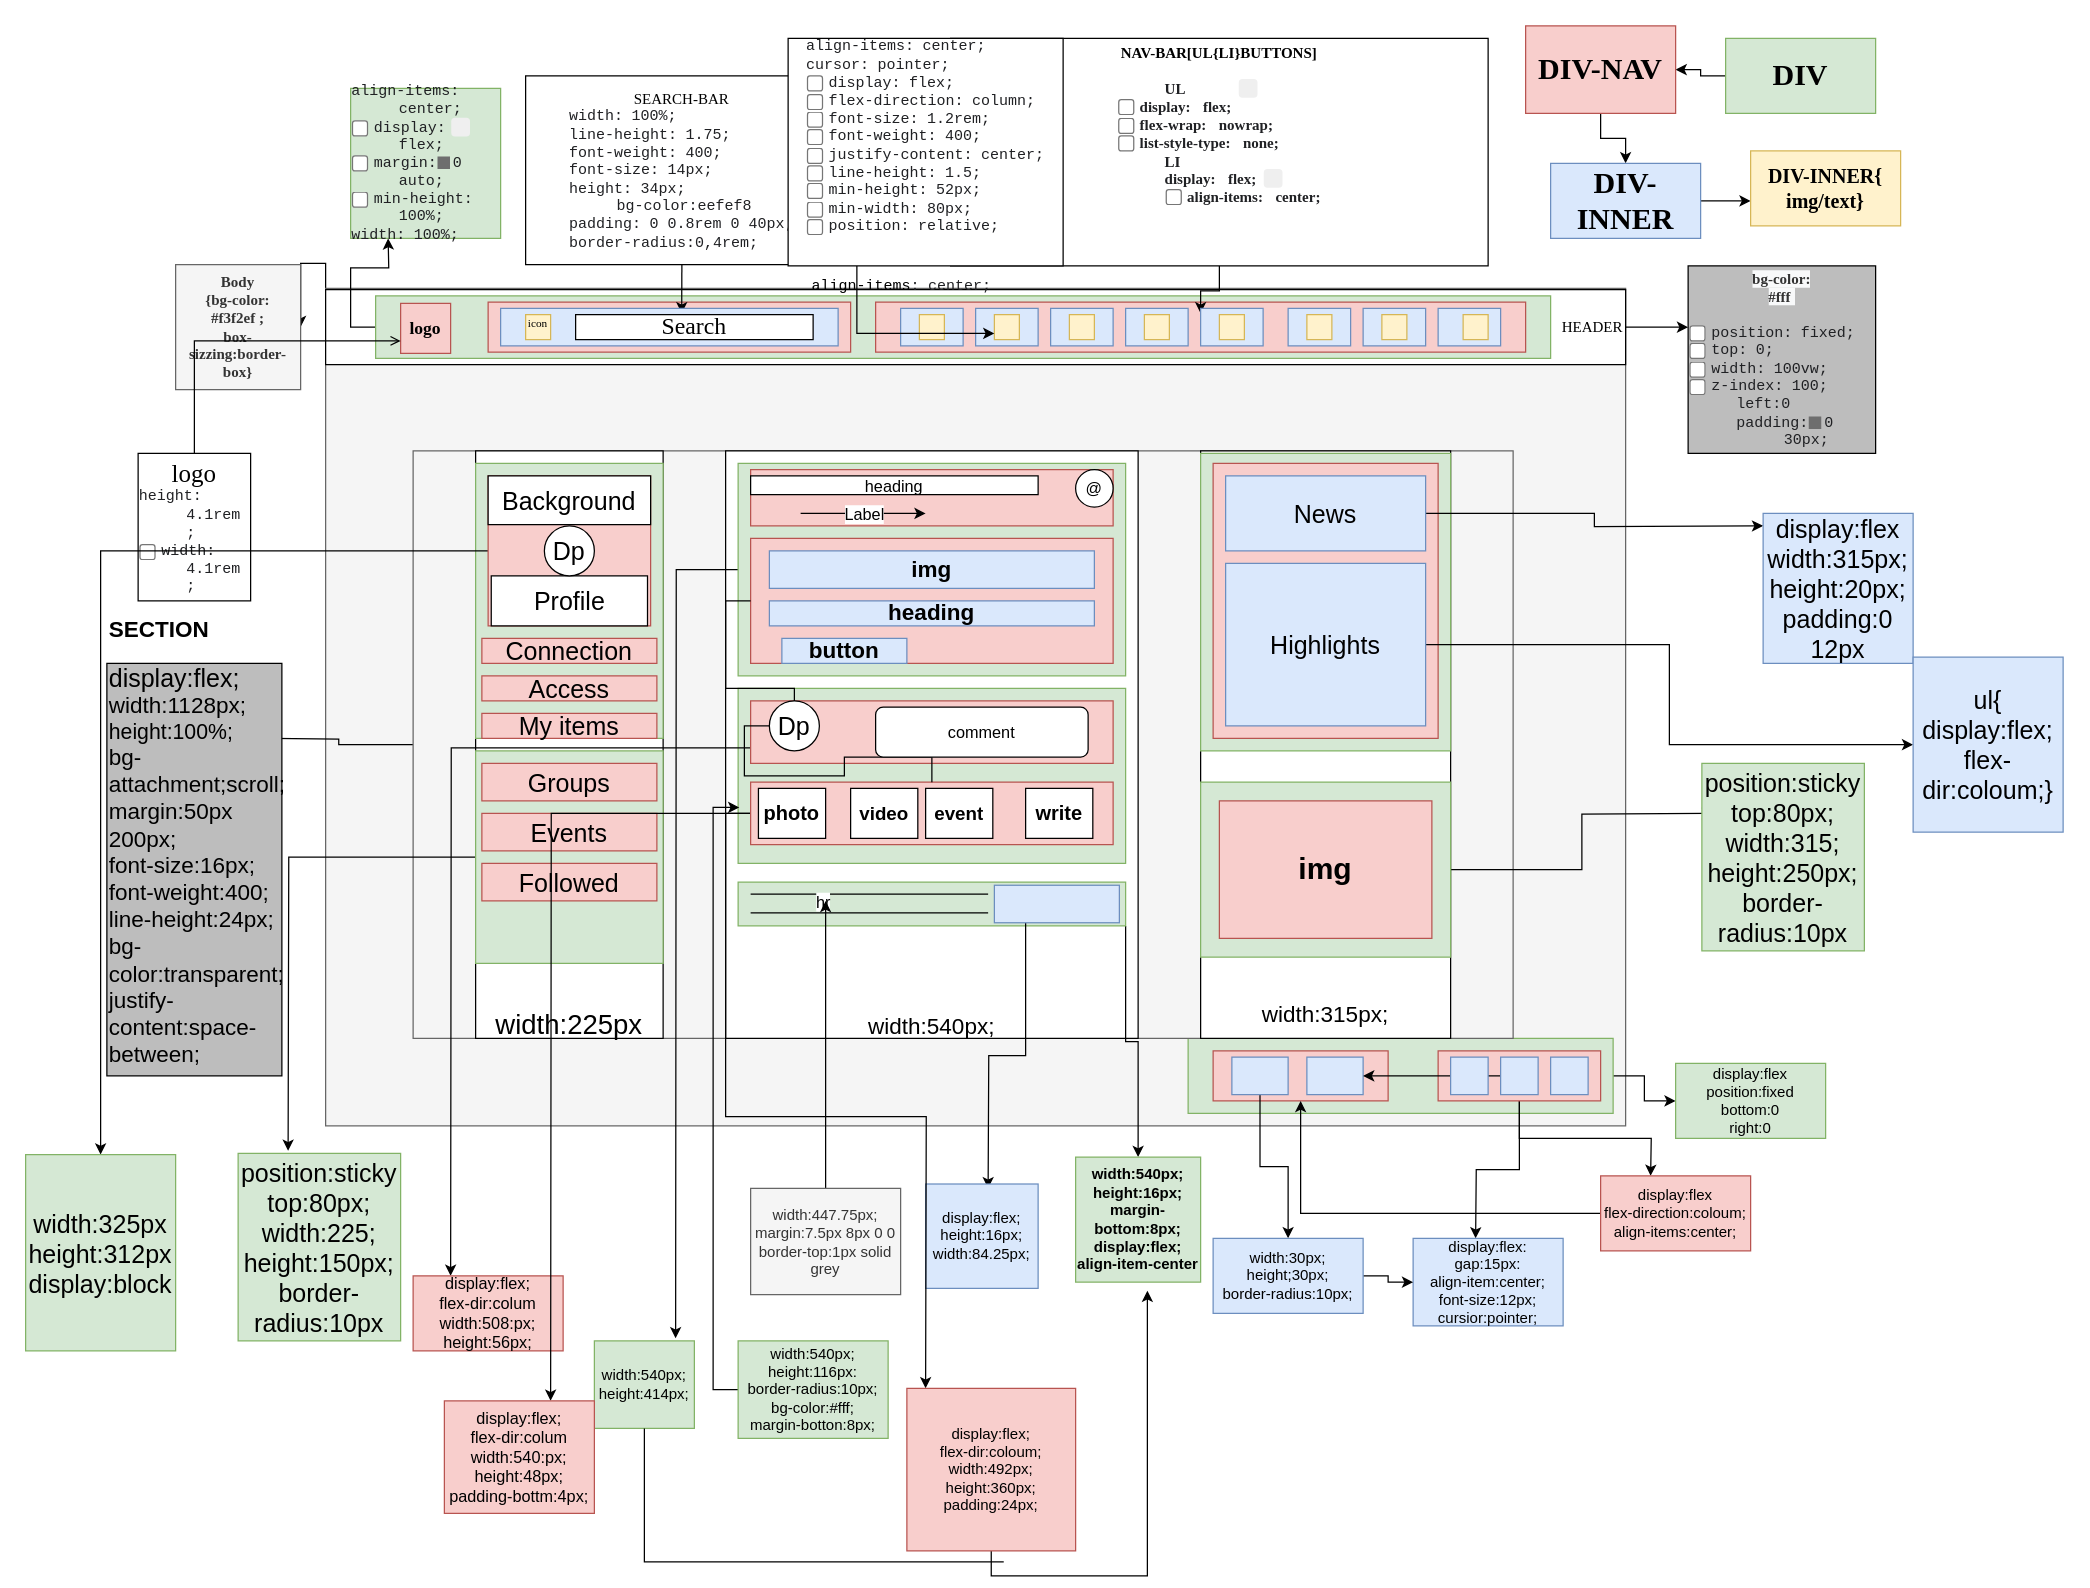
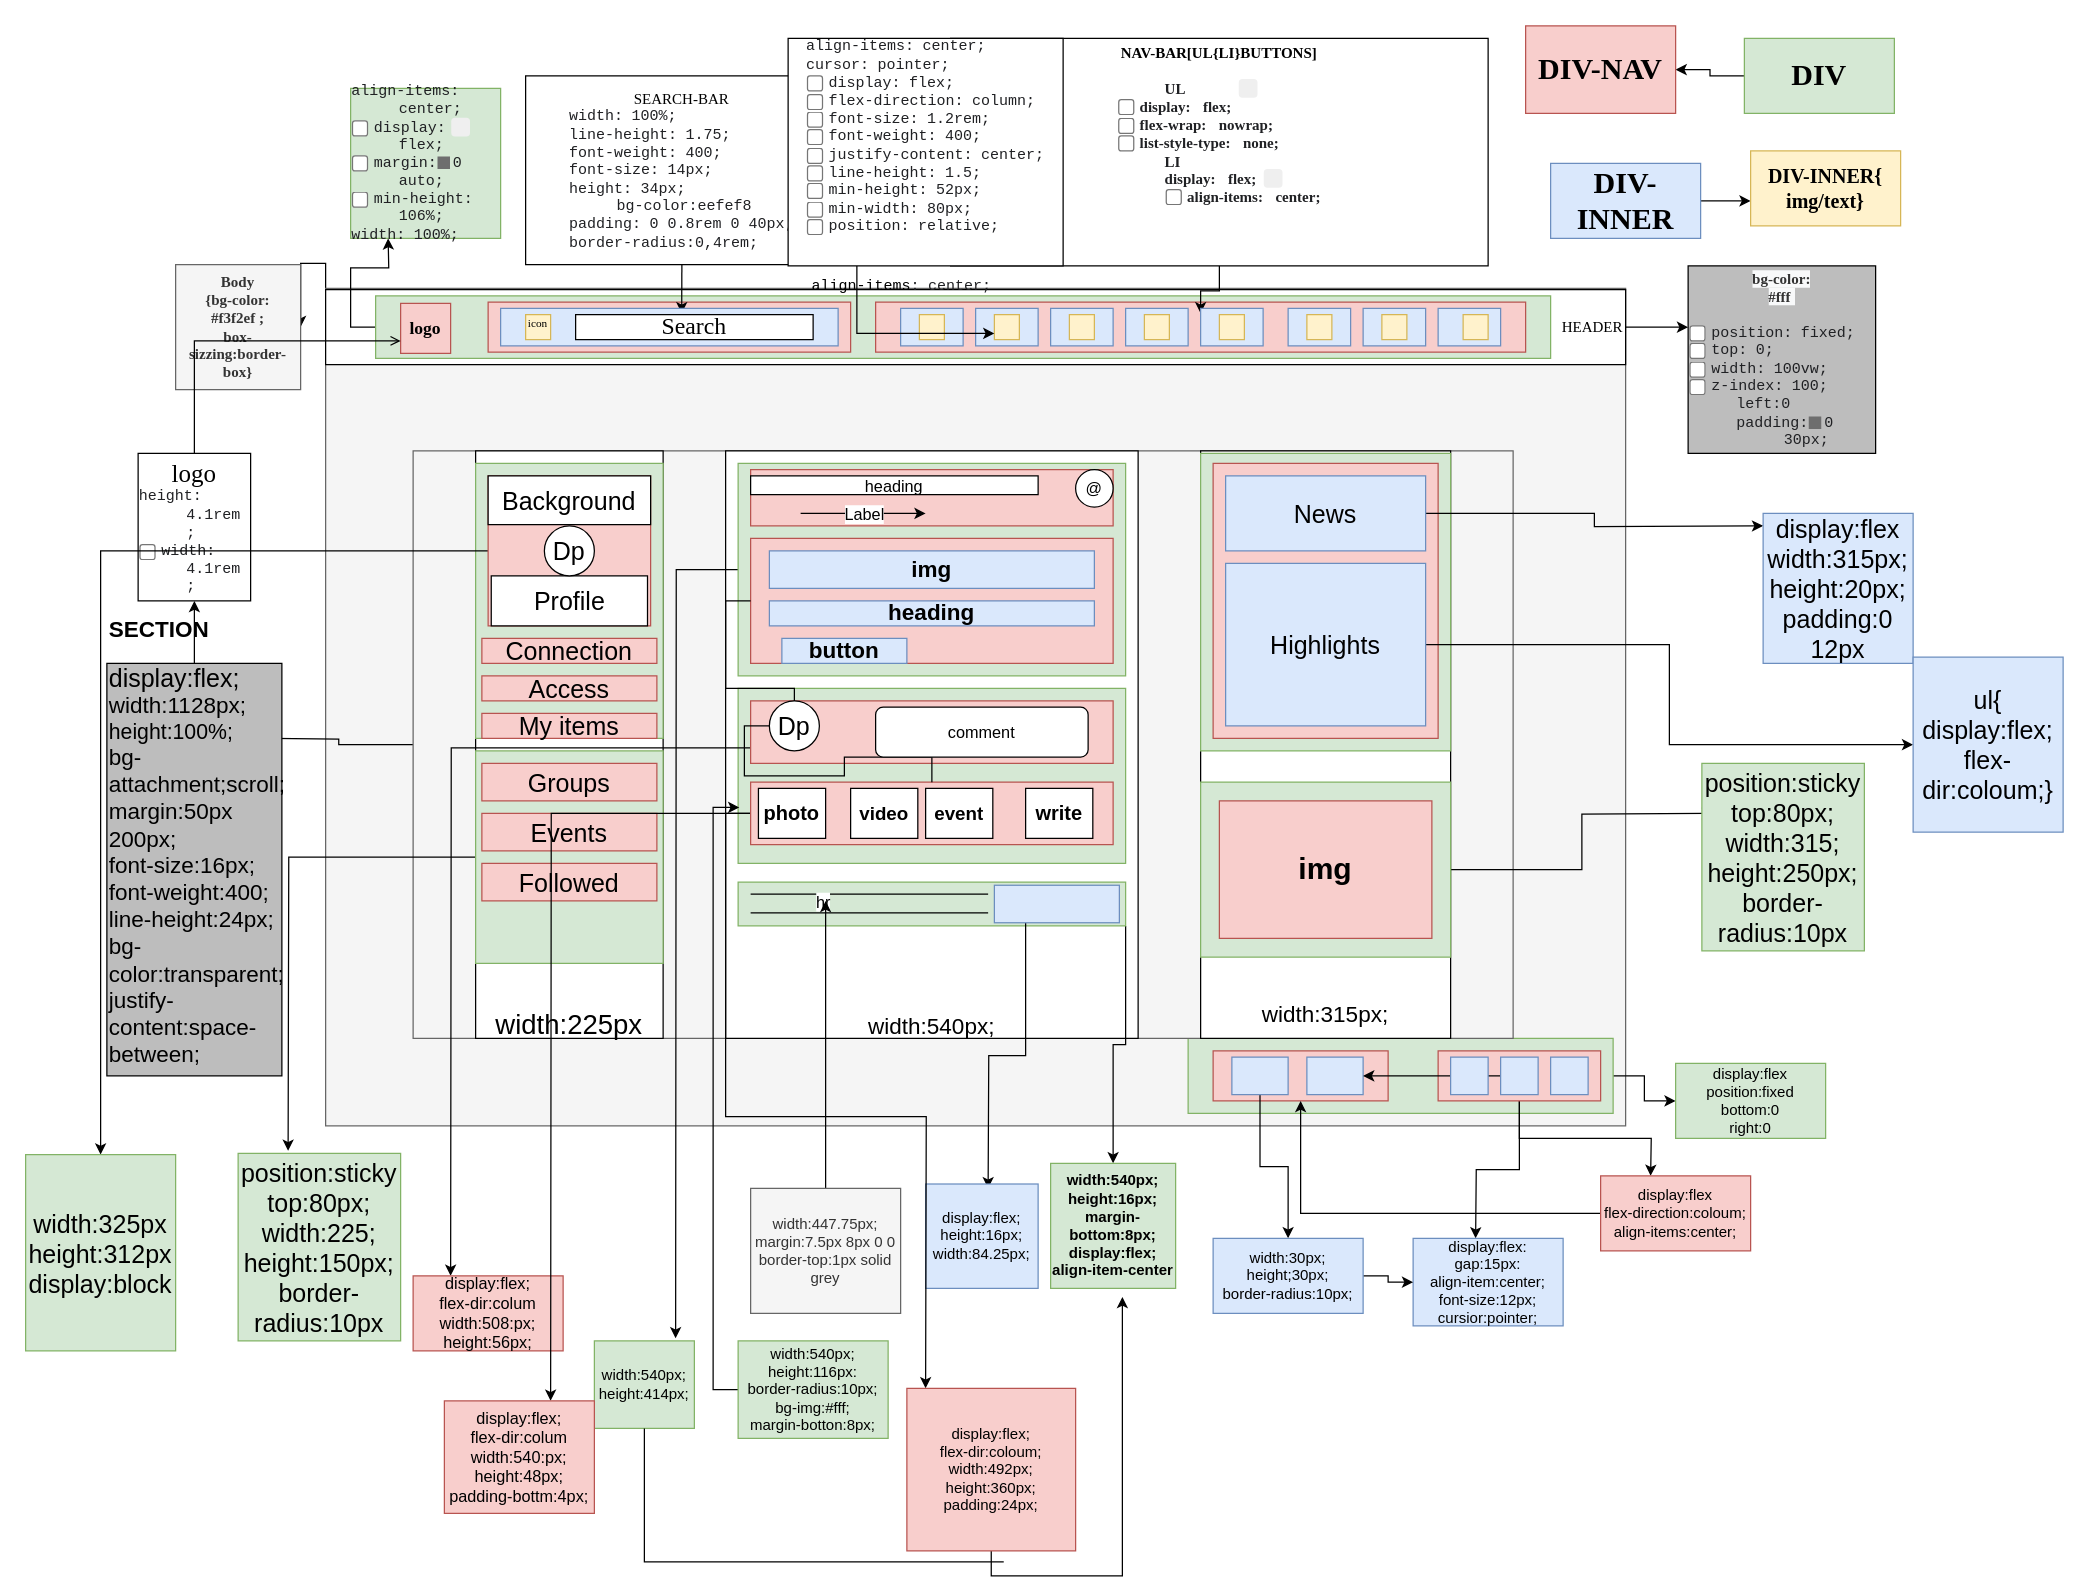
(1801, 76) -> (1819, 76)
(1609, 138) -> none
(426, 163) -> (426, 163)
none -> (194, 649)
(1138, 1219) -> (1113, 1226)
(826, 1241) -> (826, 1251)
(813, 1389) -> (813, 1389)
